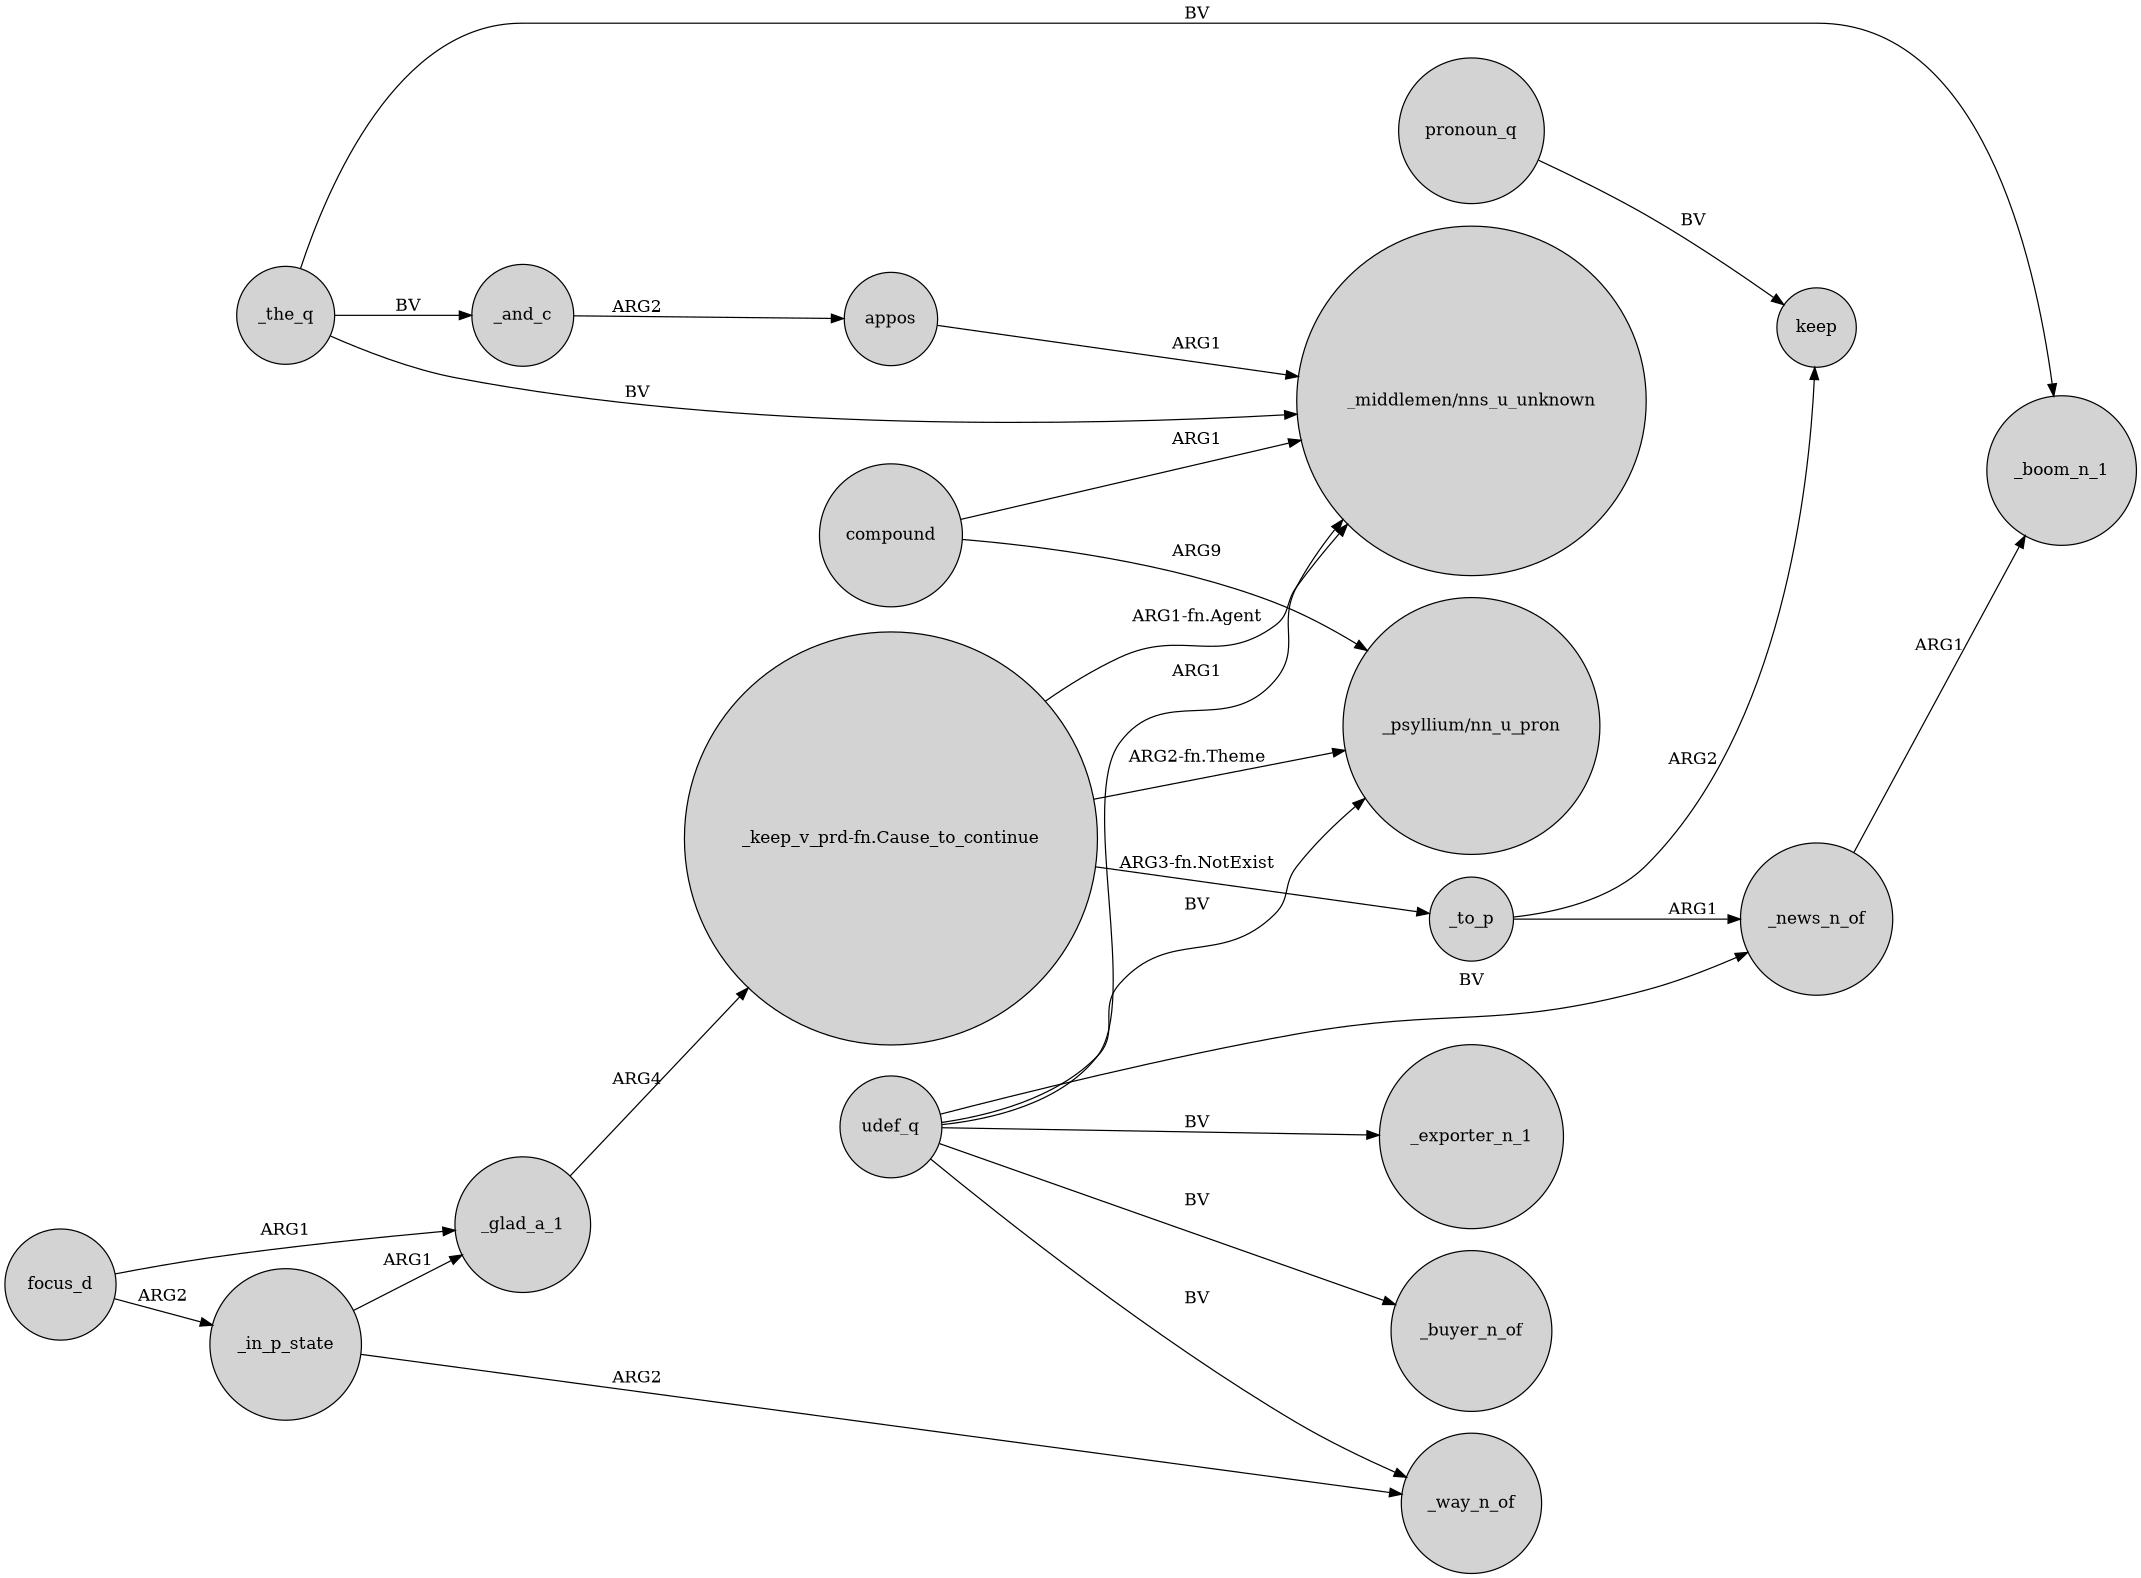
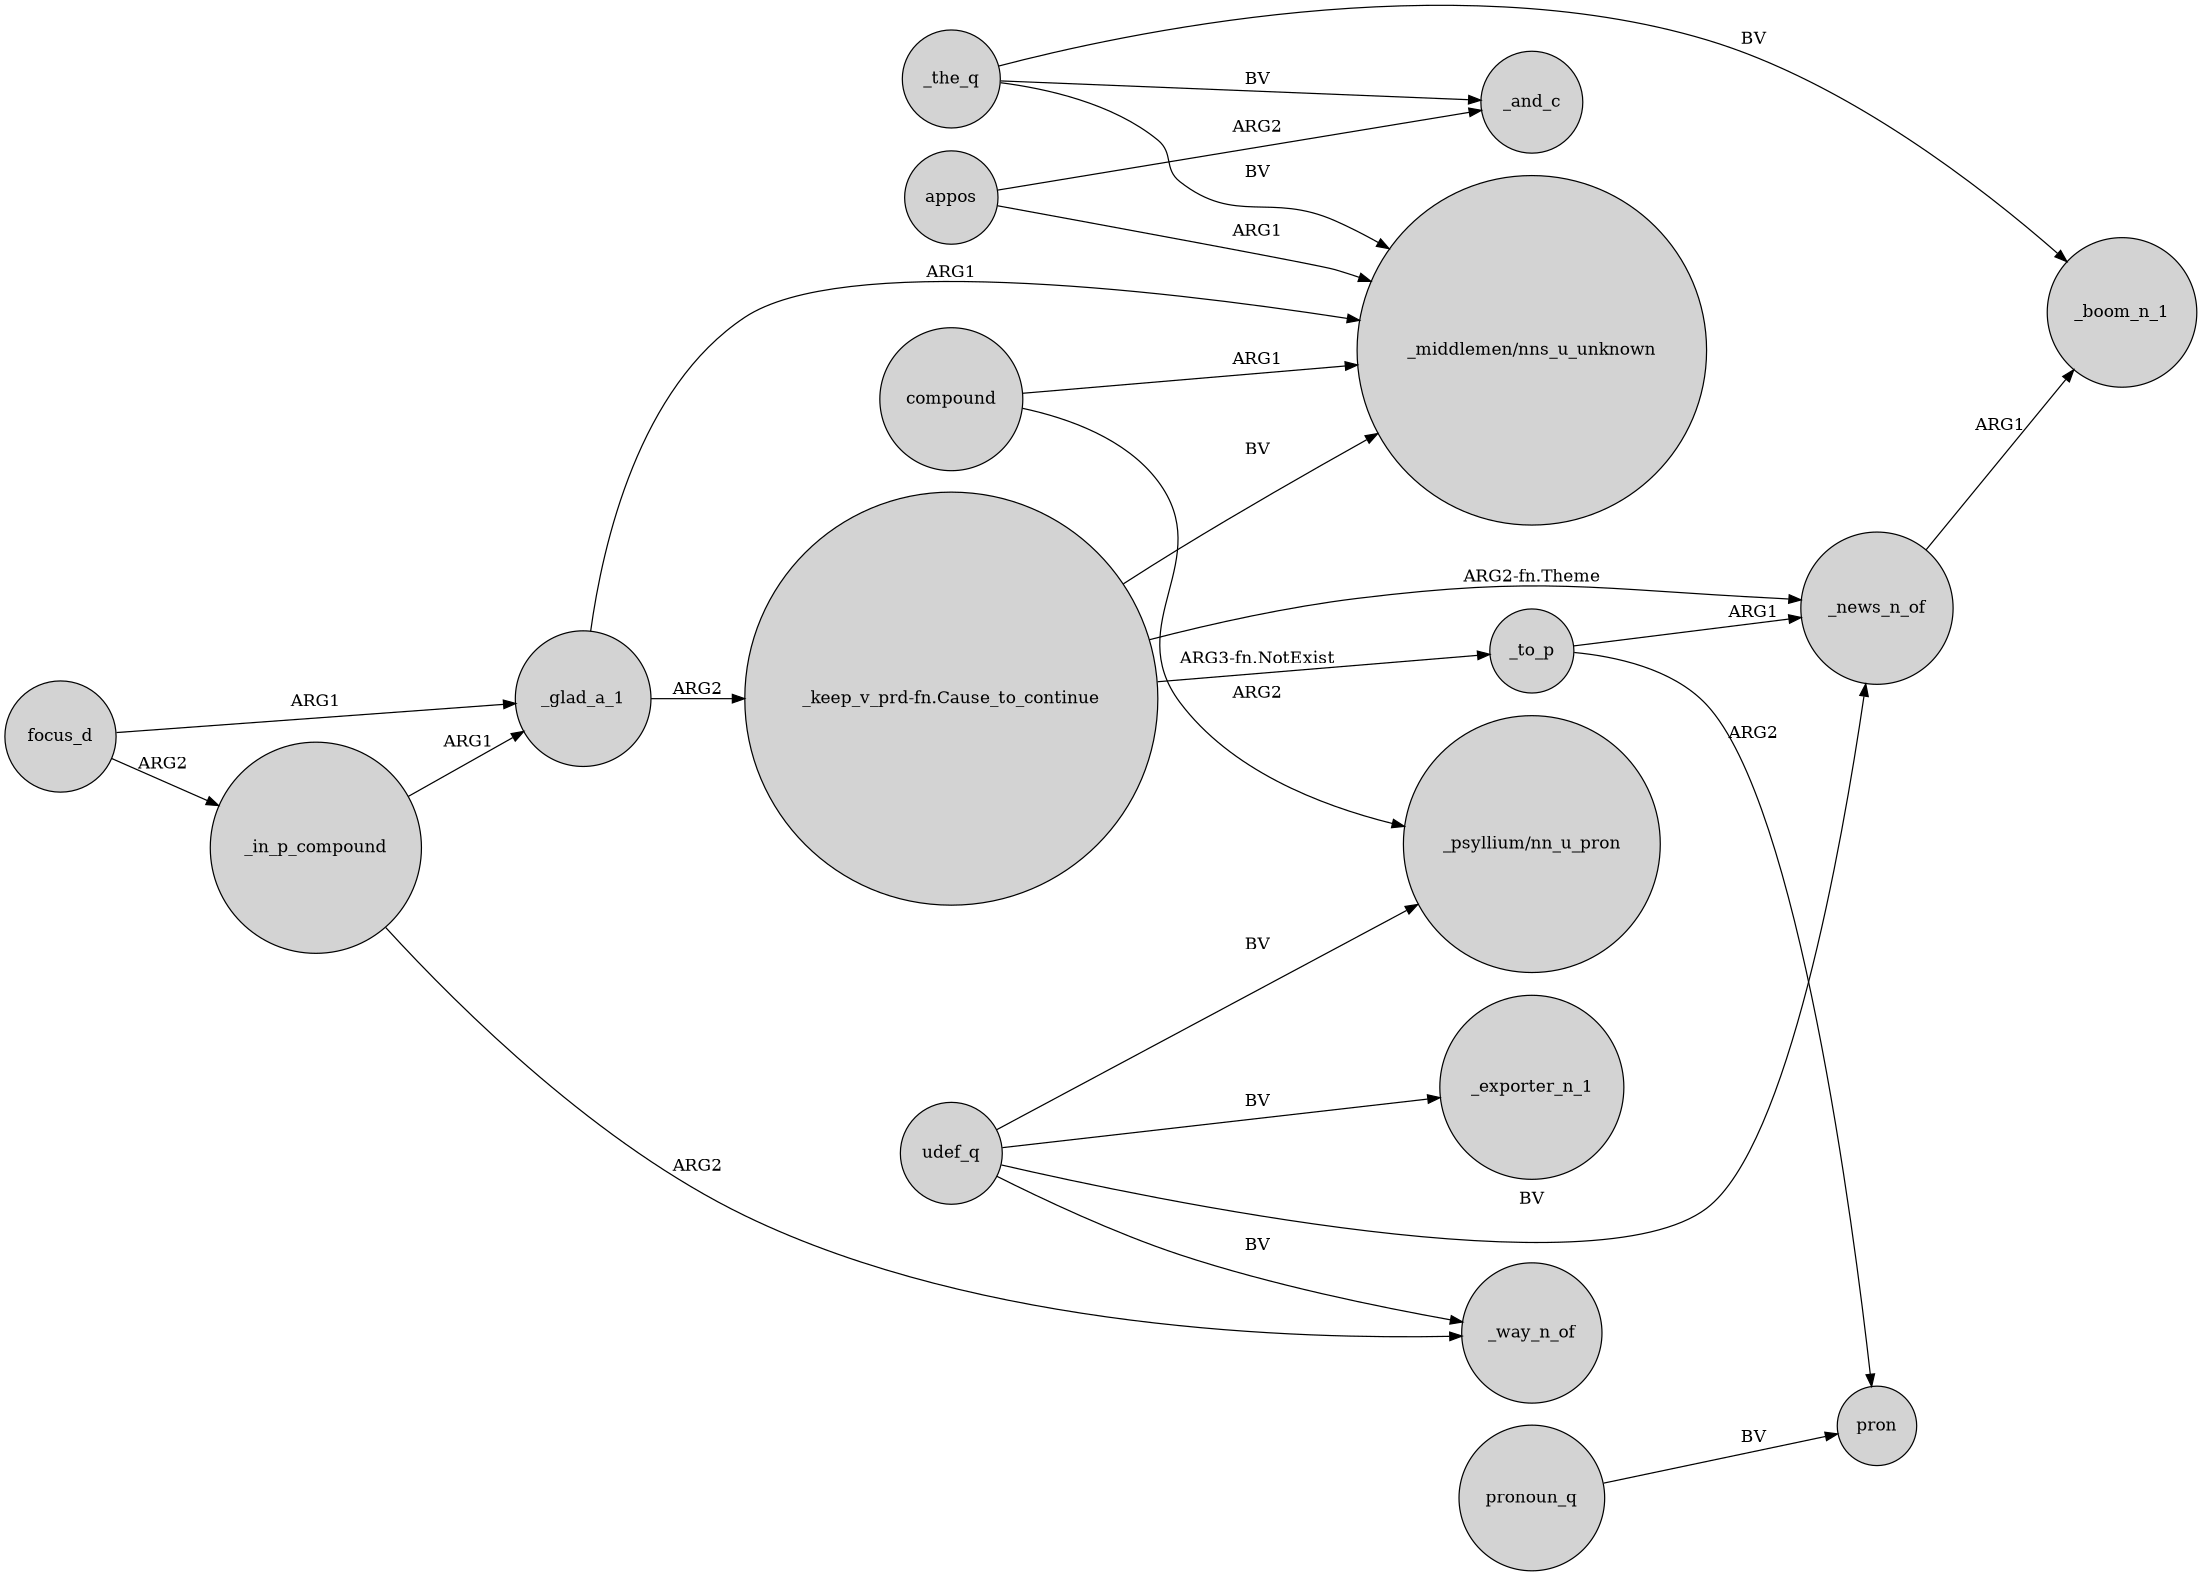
(702, 317) -> (1234, 151)
(1817, 328) -> (1877, 1426)
(1197, 552) -> (1257, 693)
(1197, 617) -> (1257, 450)
(1213, 776) -> (1467, 588)
(1105, 816) -> (865, 286)
(637, 1080) -> (698, 689)
(1471, 1331) -> none
(286, 1344) -> (316, 848)
